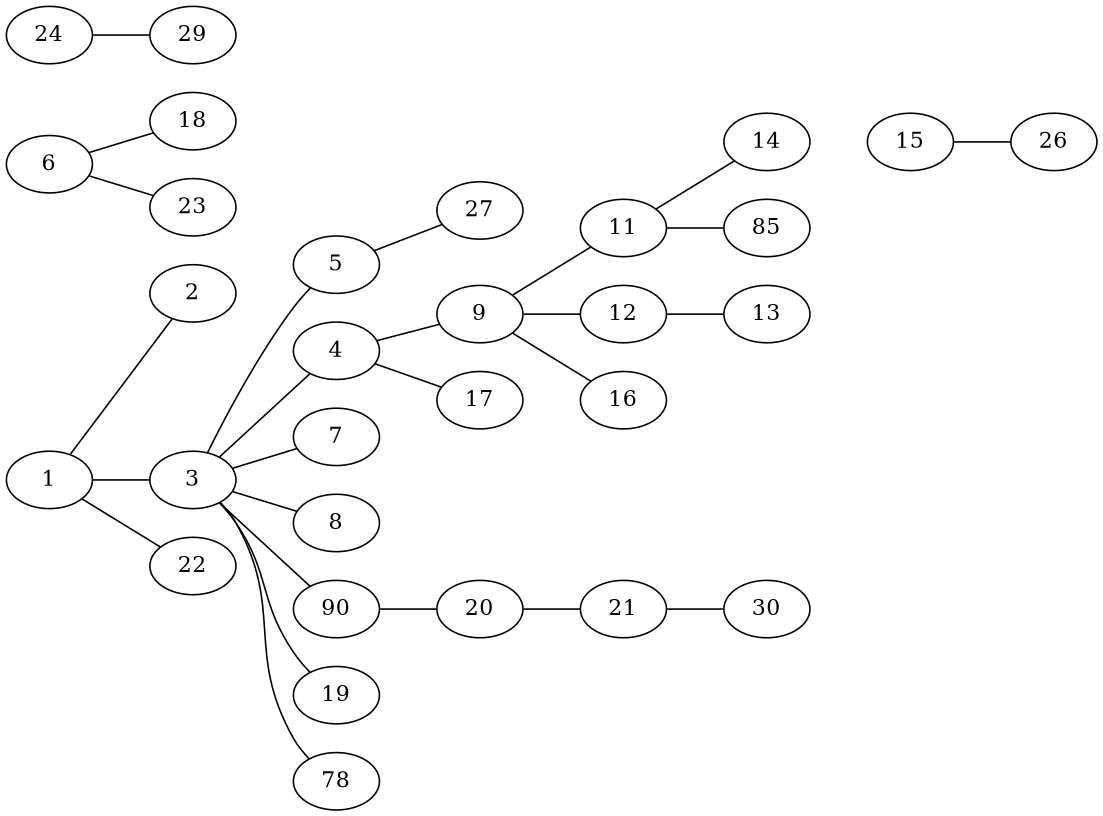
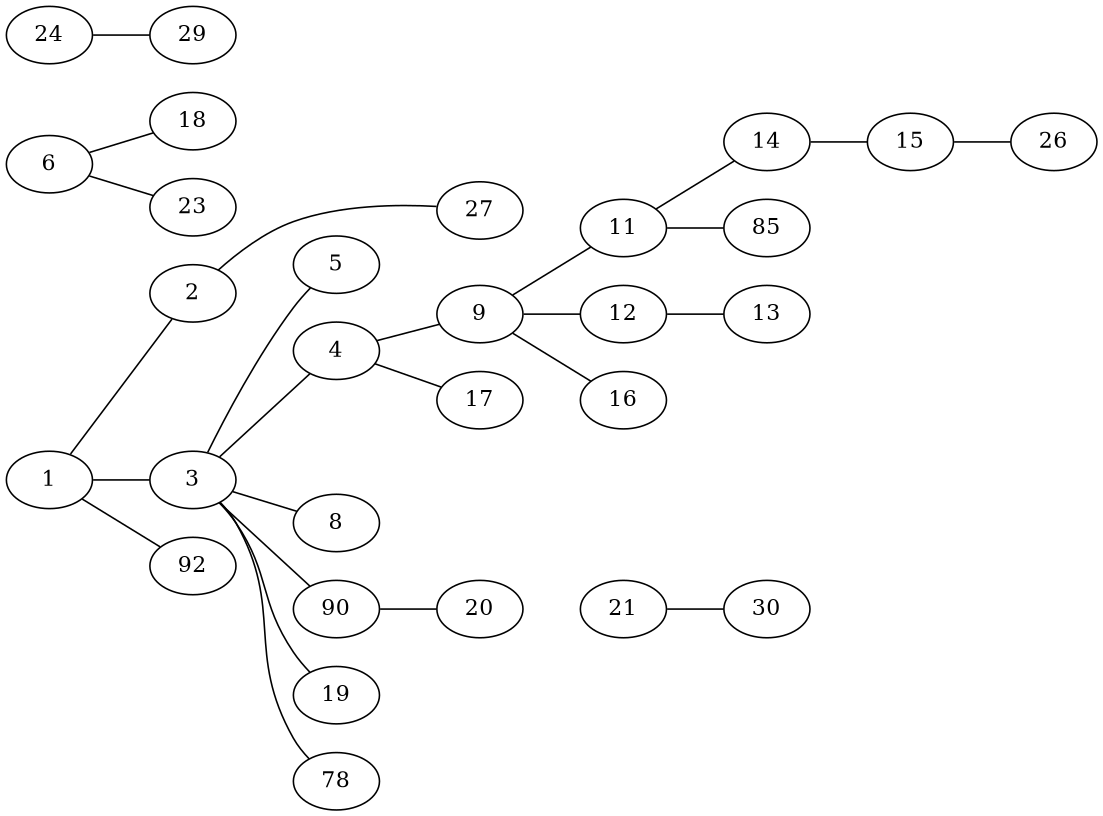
none -> (839, 142)
(408, 238) -> (320, 214)
(336, 437) -> none
(193, 566) -> (193, 566)
(552, 609) -> none
